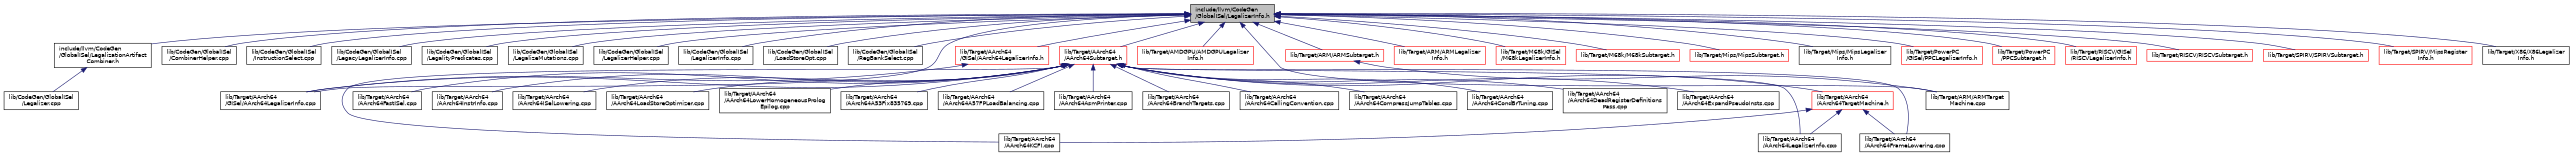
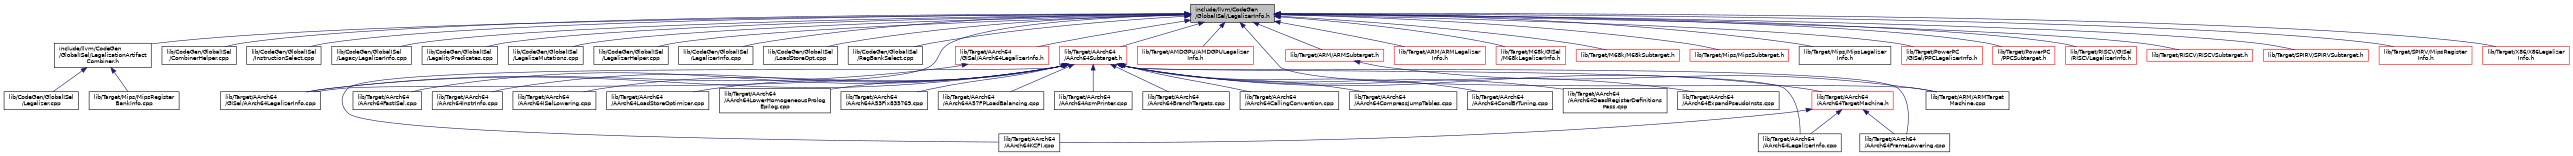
(2526, 55) -> (2526, 55)
none -> (134, 101)
